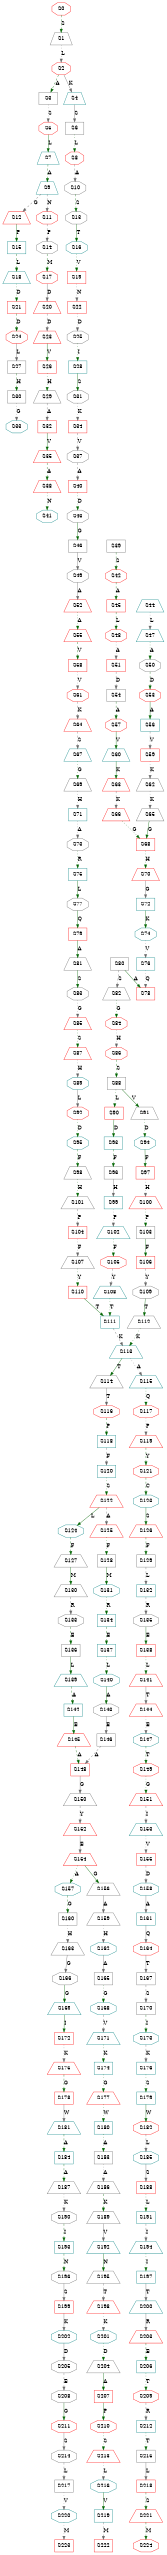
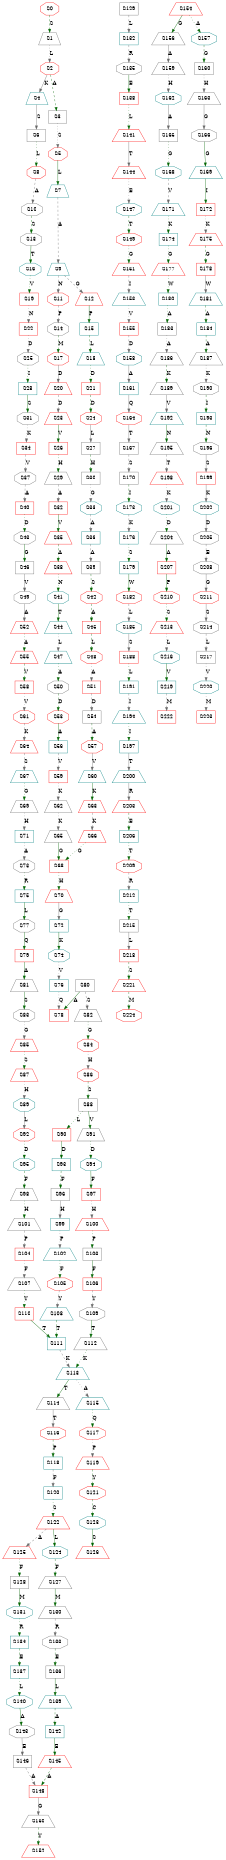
(48, 171) -> (58, 229)
none -> (91, 538)
none -> (58, 611)
(116, 738) -> (92, 760)
(110, 1305) -> (57, 1327)
(146, 1544) -> none
(80, 1813) -> (38, 1834)
(80, 1843) -> none
(64, 2410) -> (206, 581)
